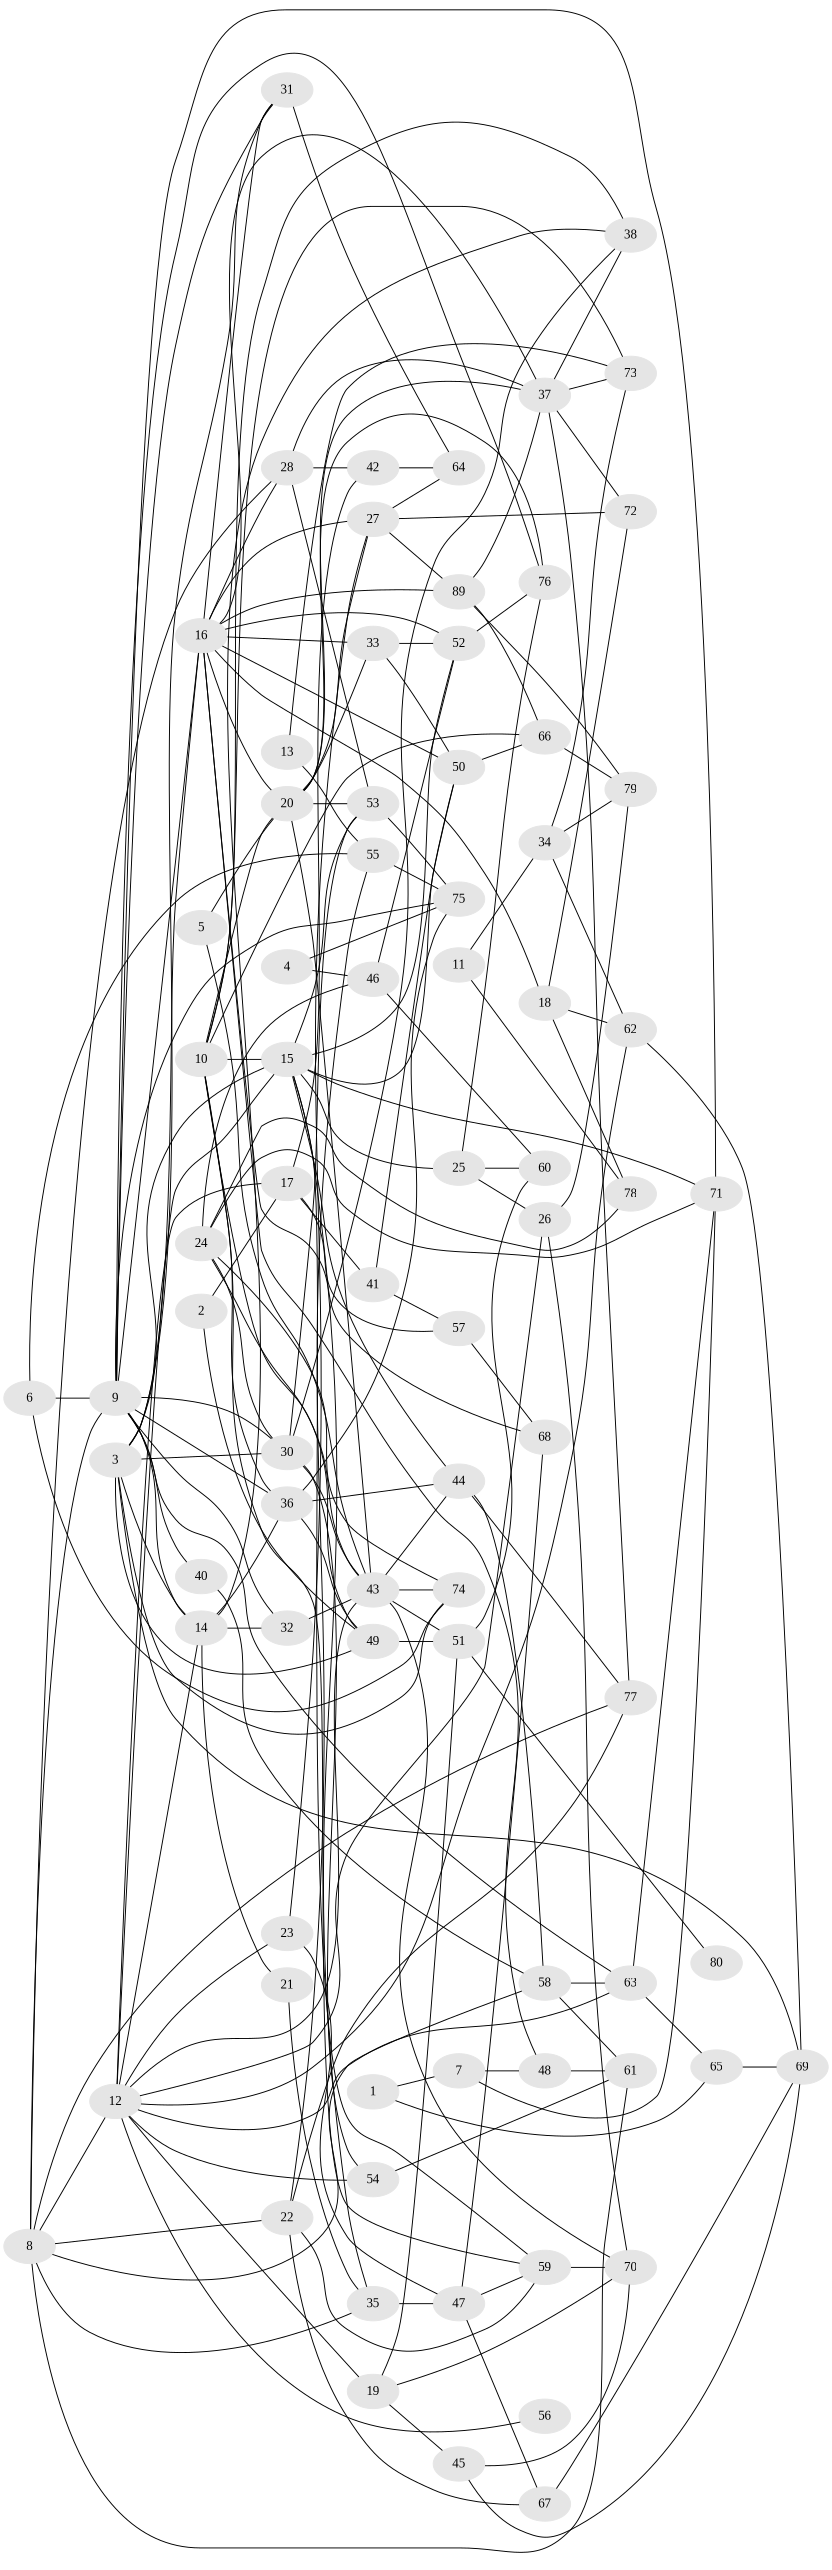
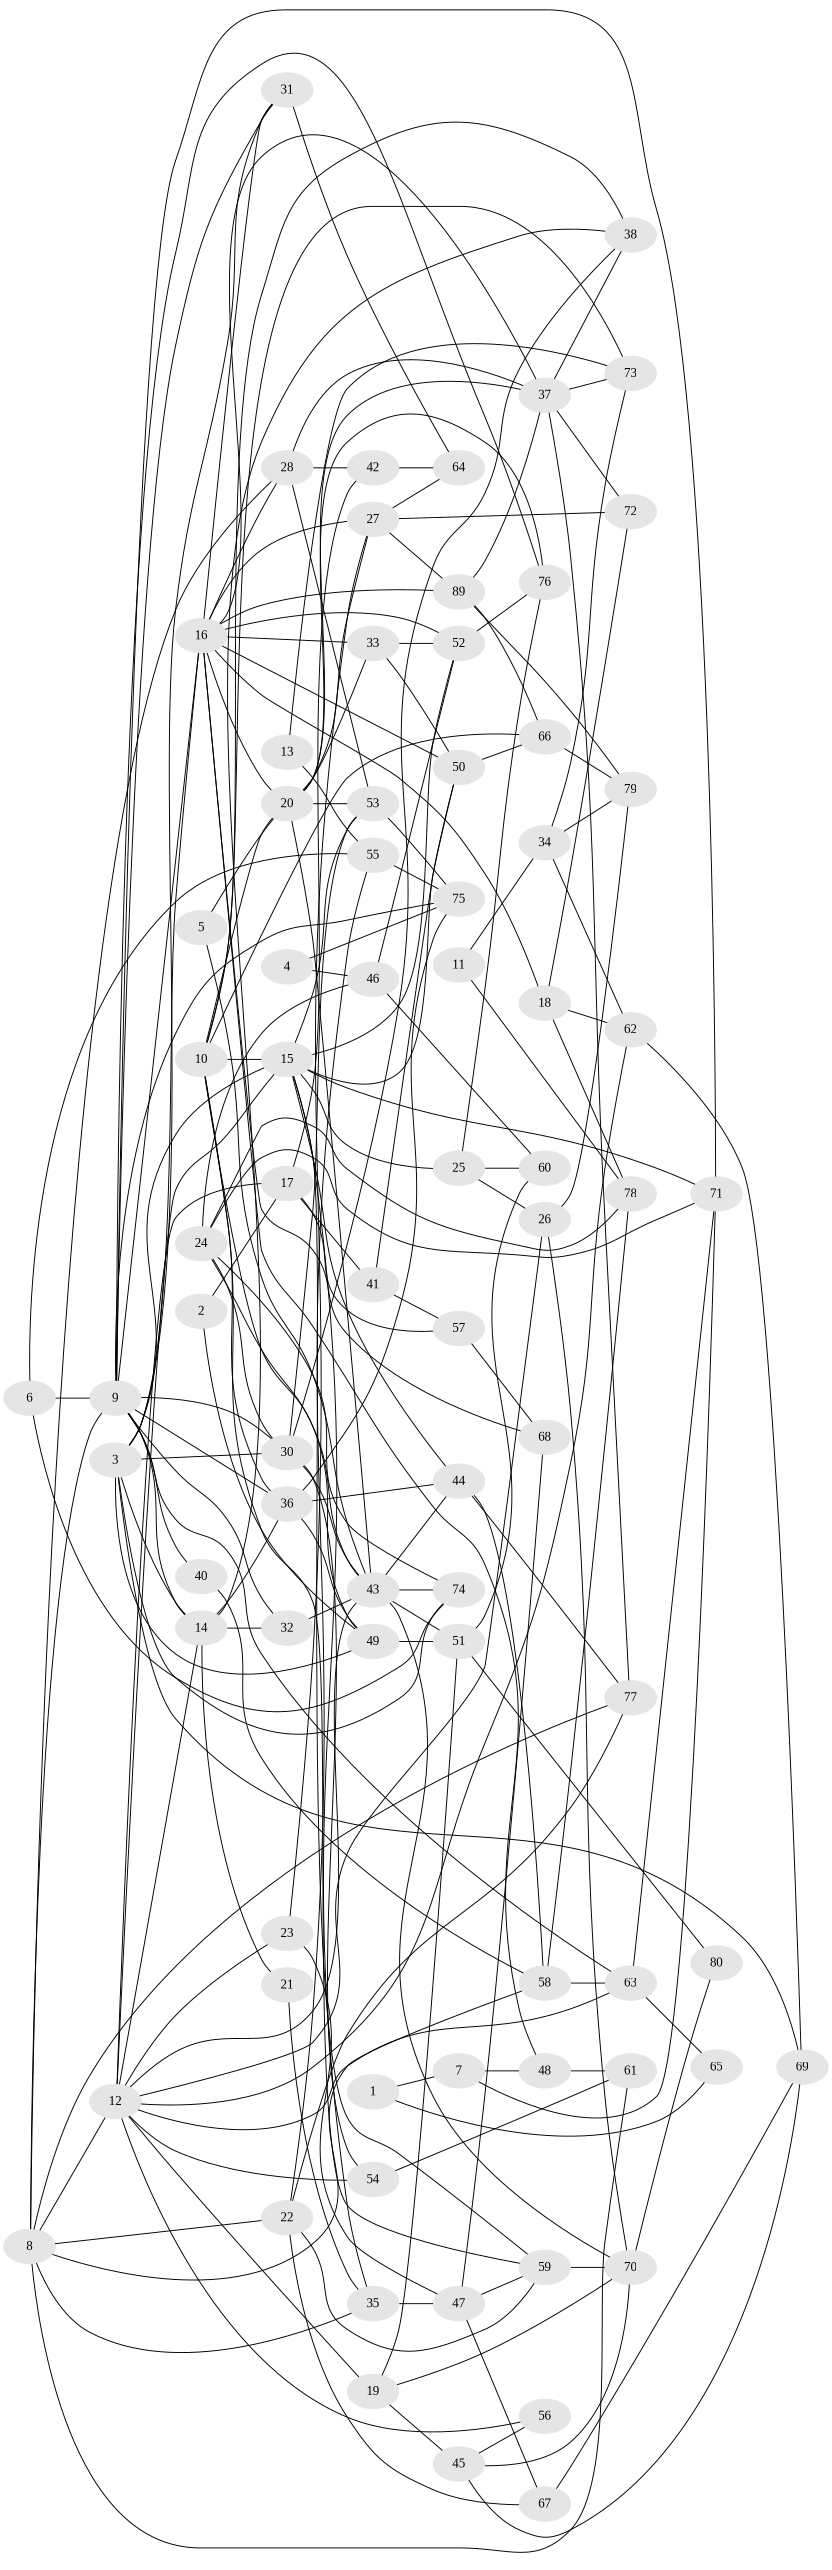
(588, 2027) -> (590, 1589)
(760, 2067) -> none
none -> (667, 2128)
none -> (502, 2440)
